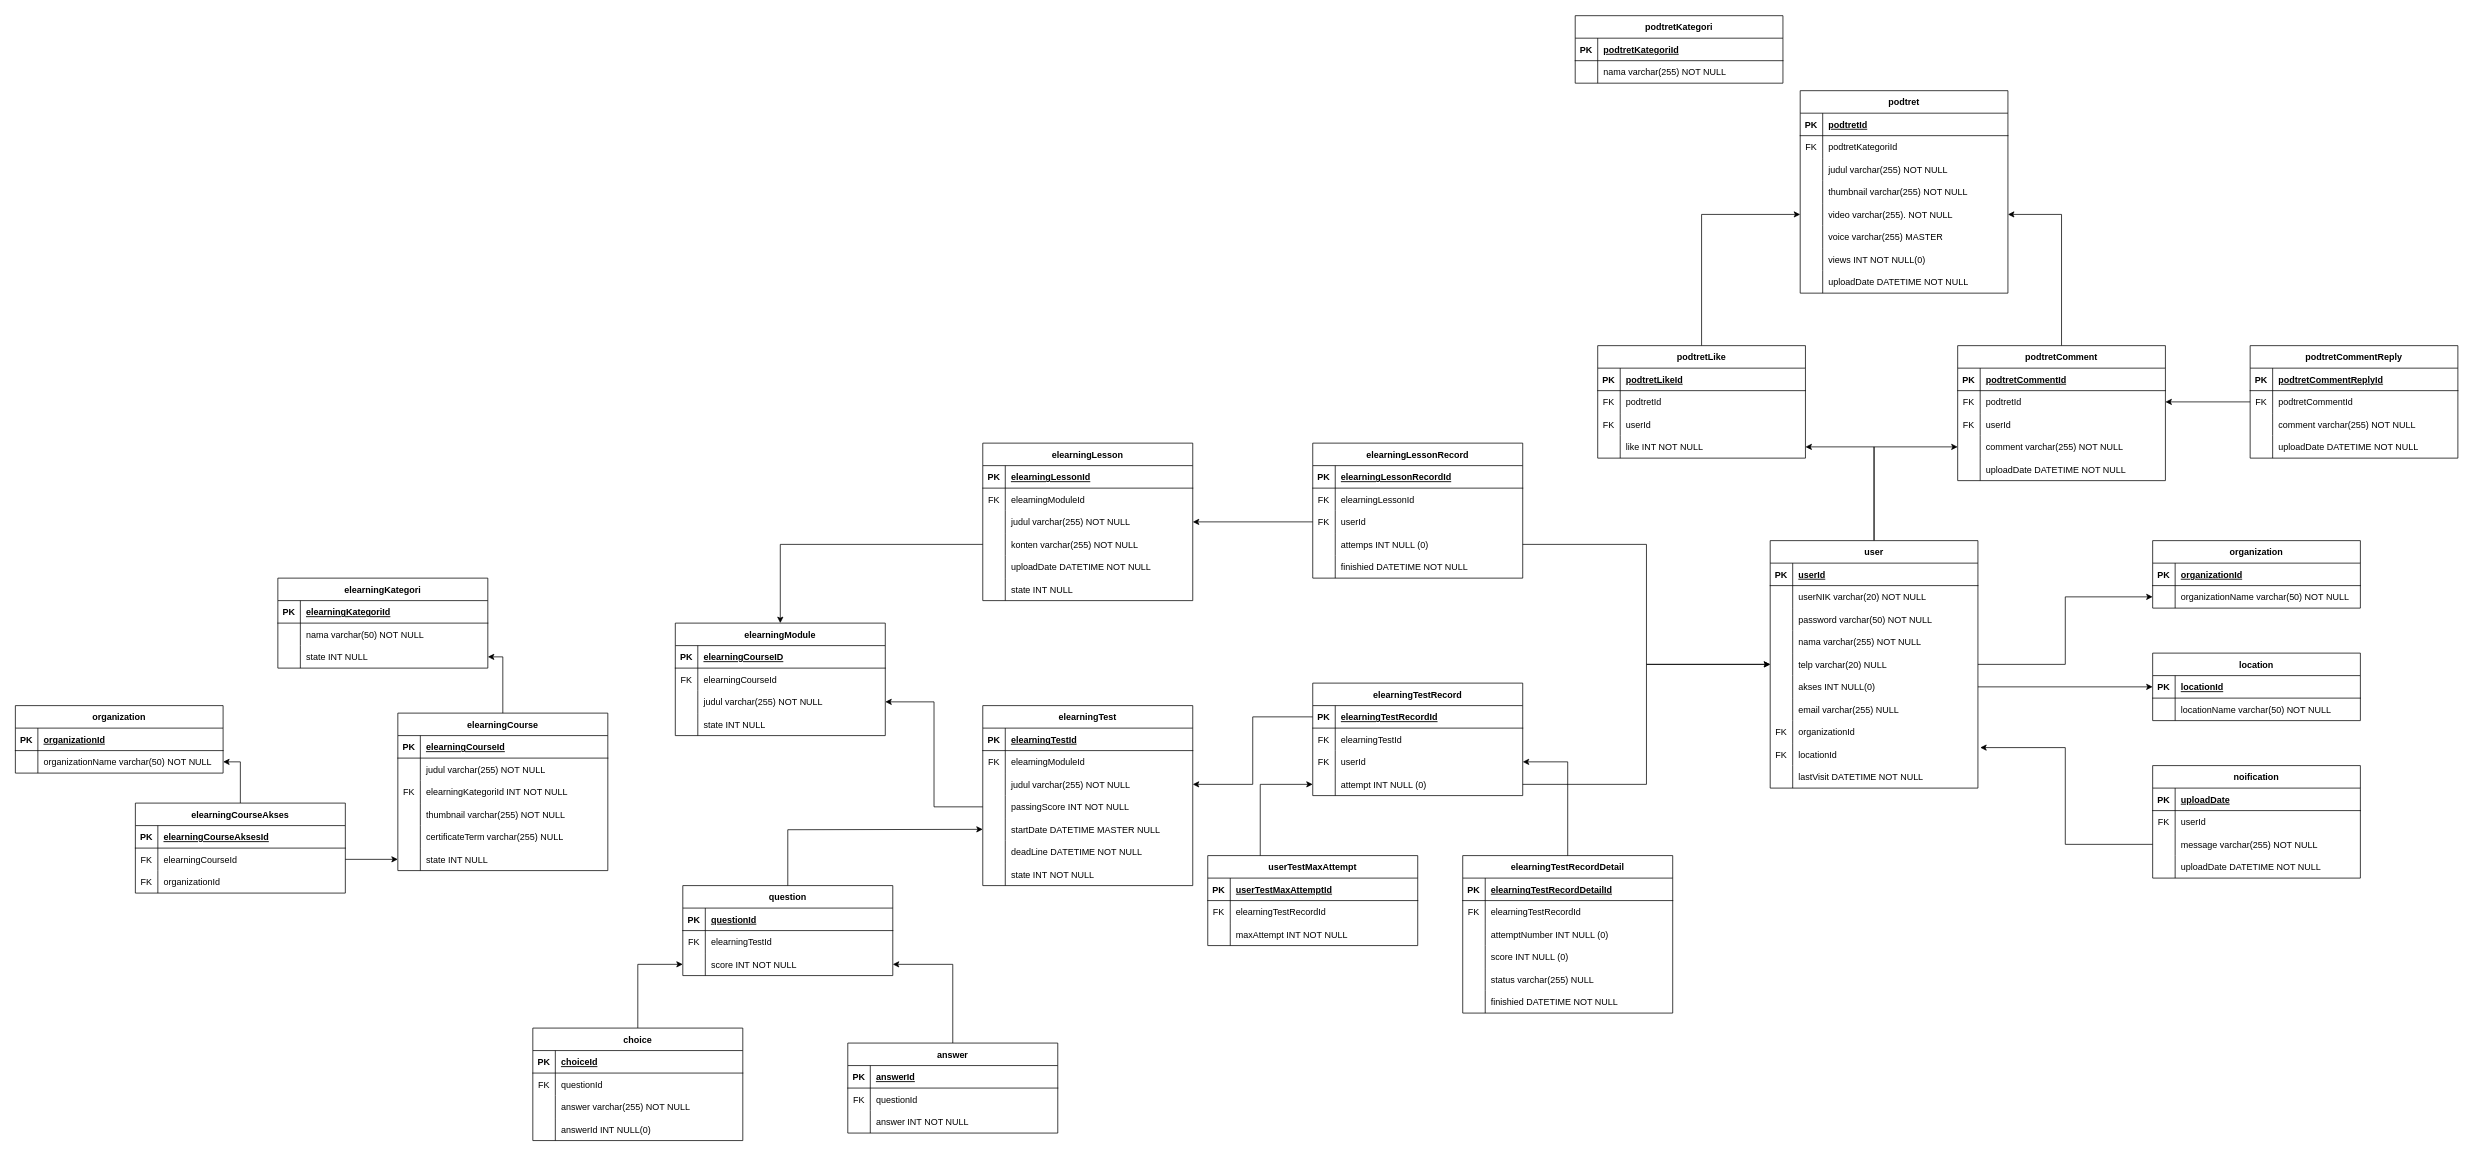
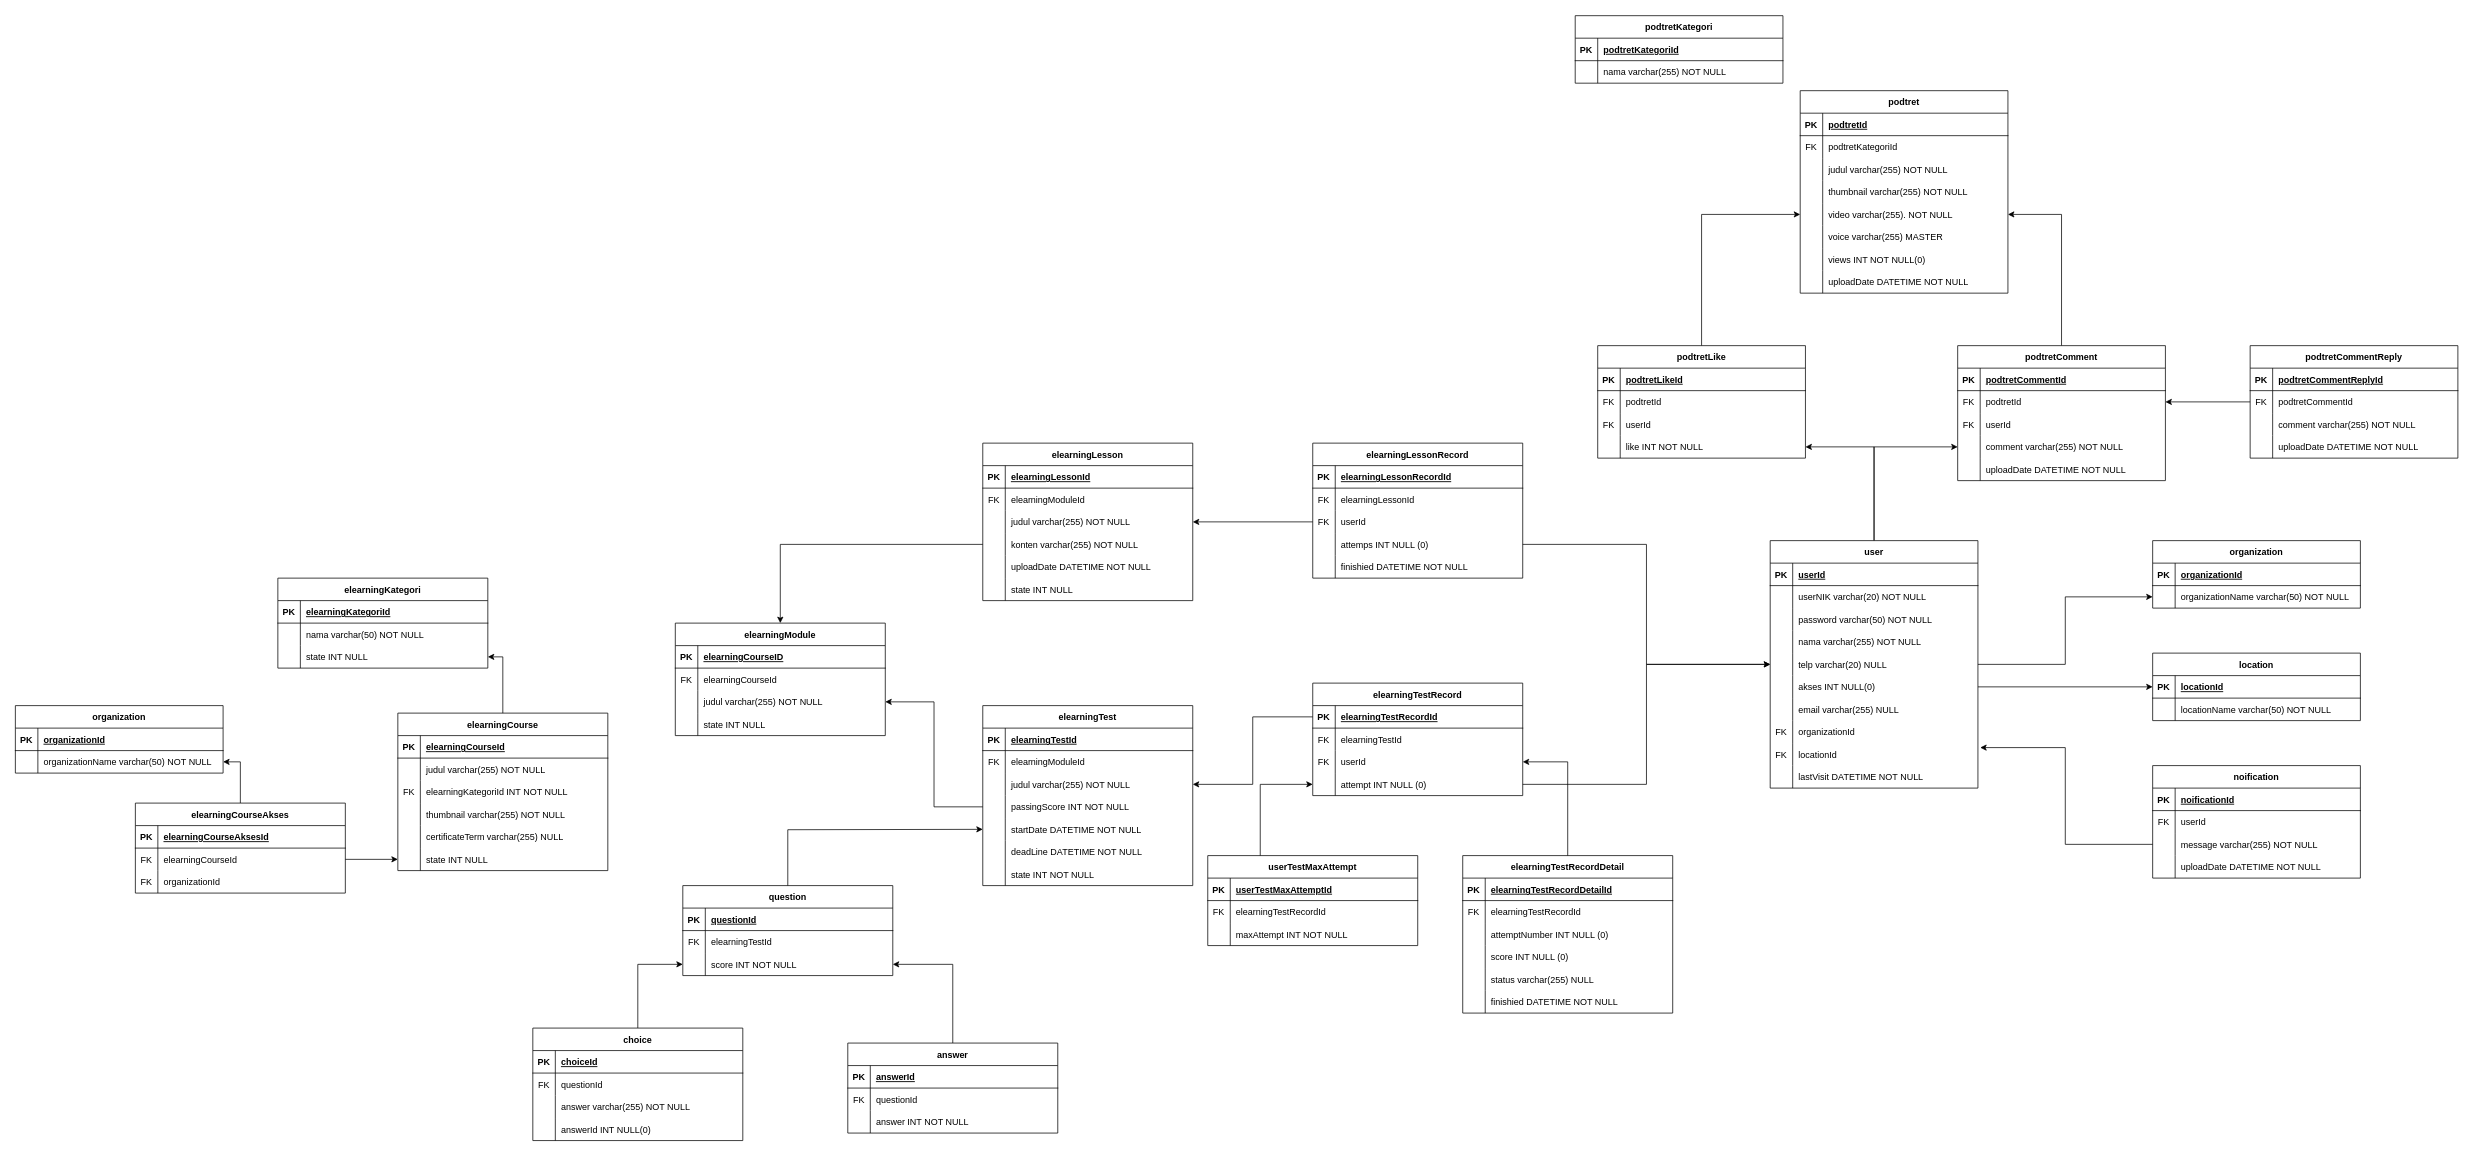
(2205, 800) -> (2210, 800)
(1083, 830) -> (1076, 830)
